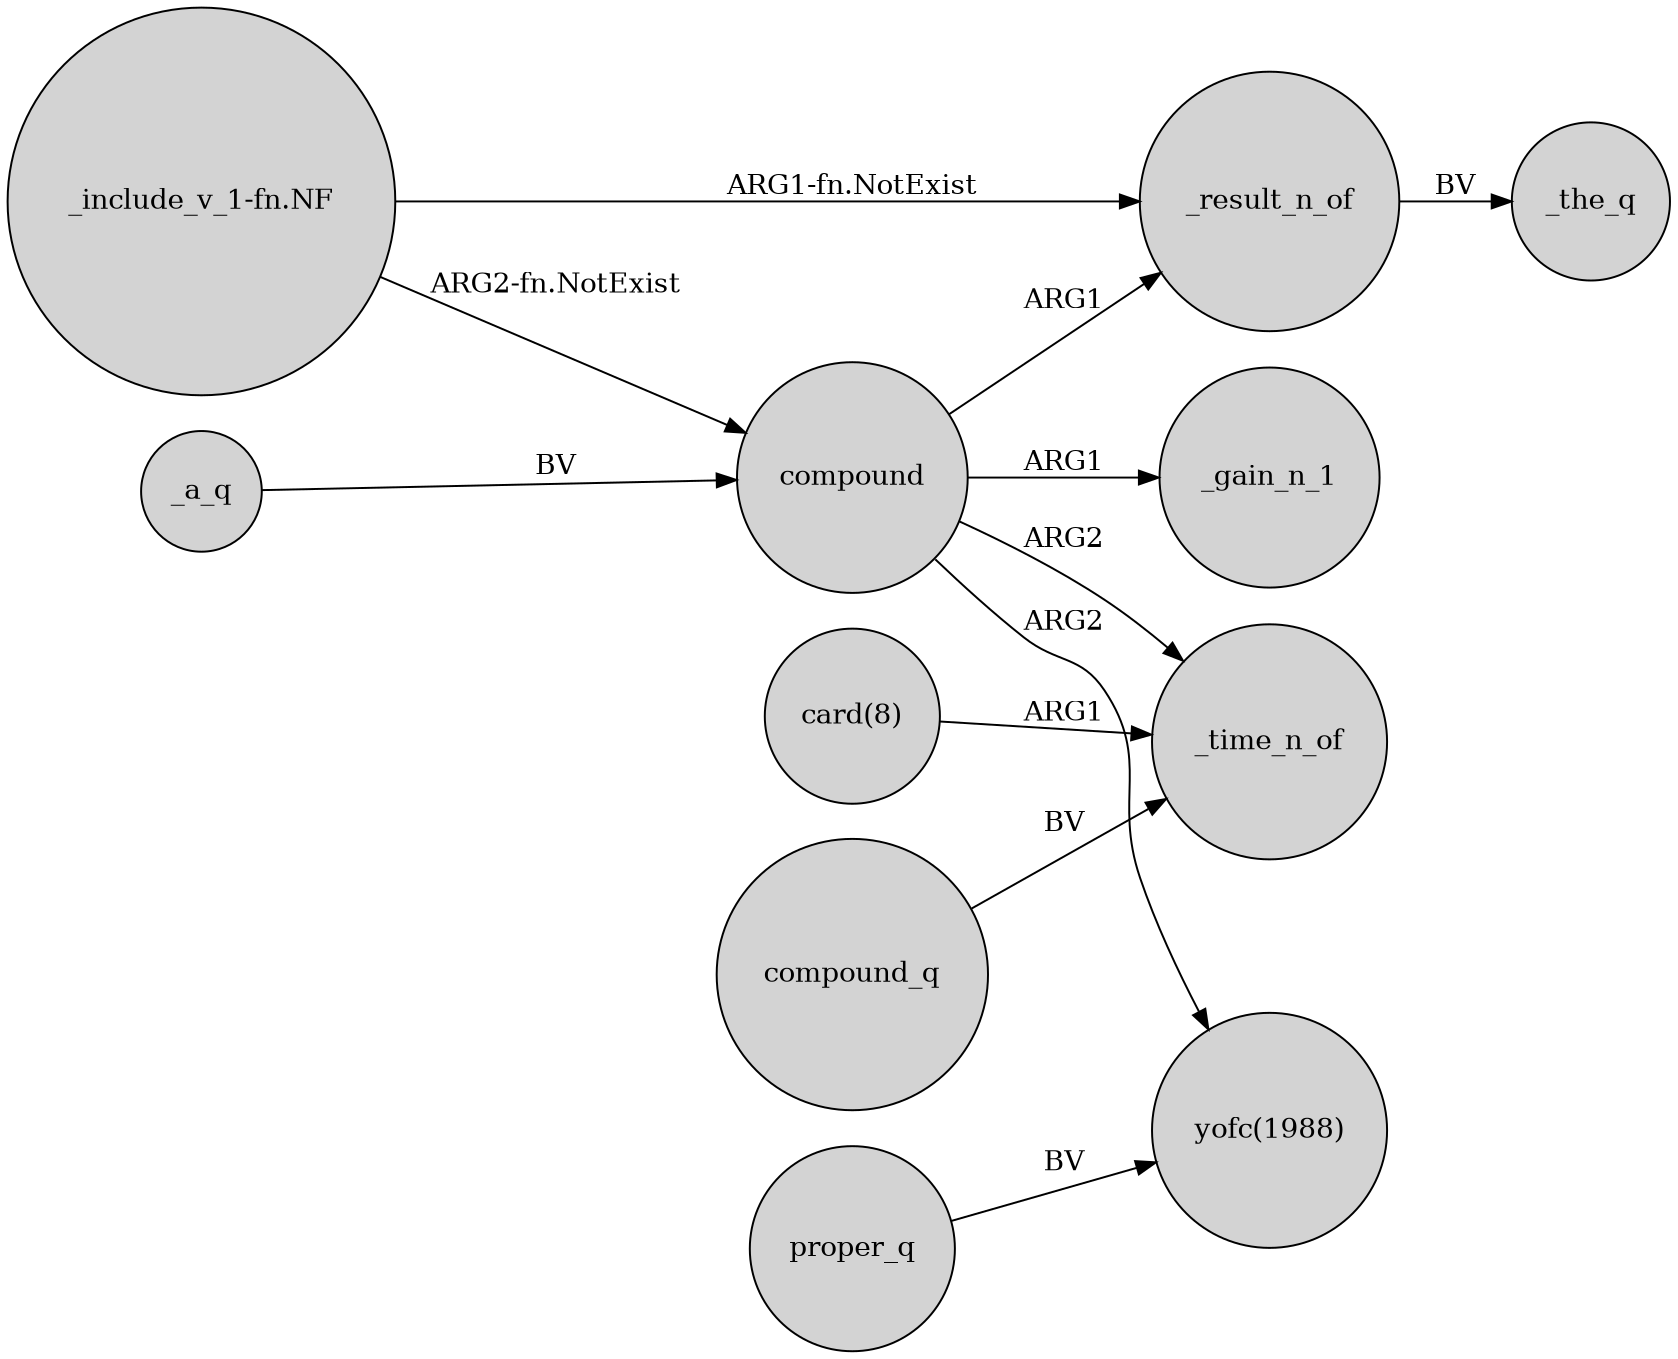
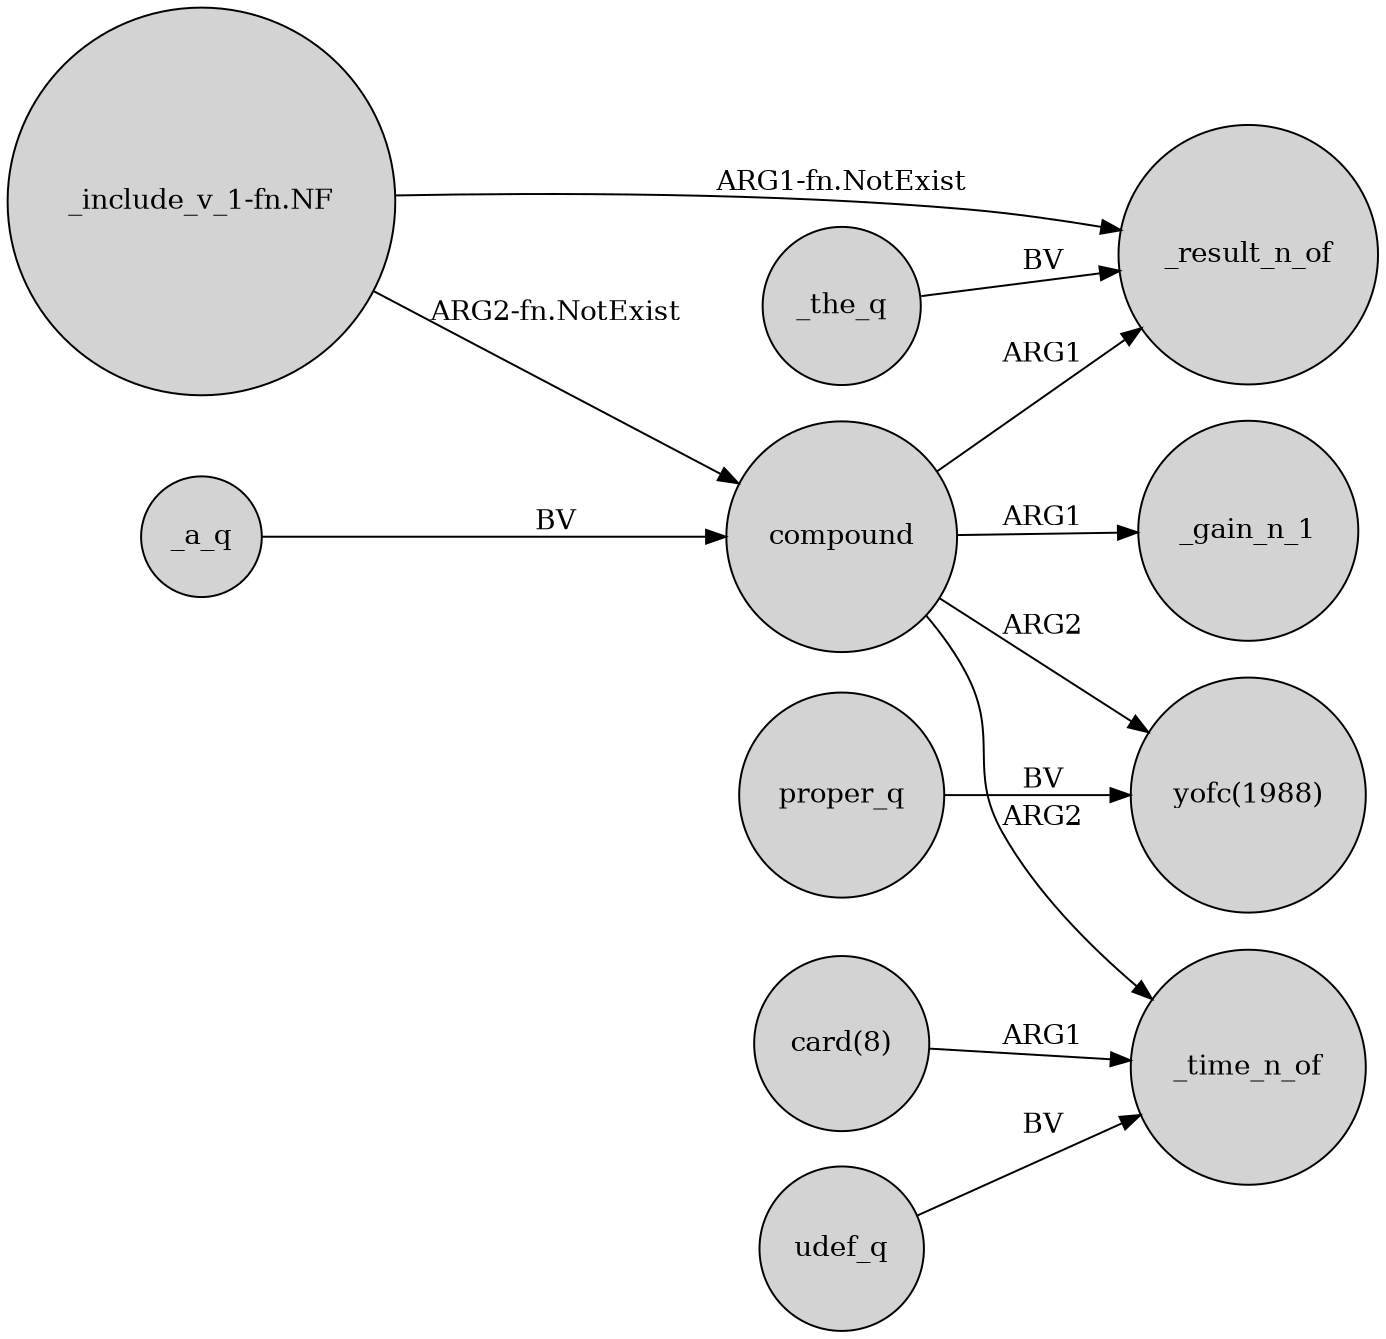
(1445, 201) -> (1010, 285)
(852, 975) -> (842, 1249)
